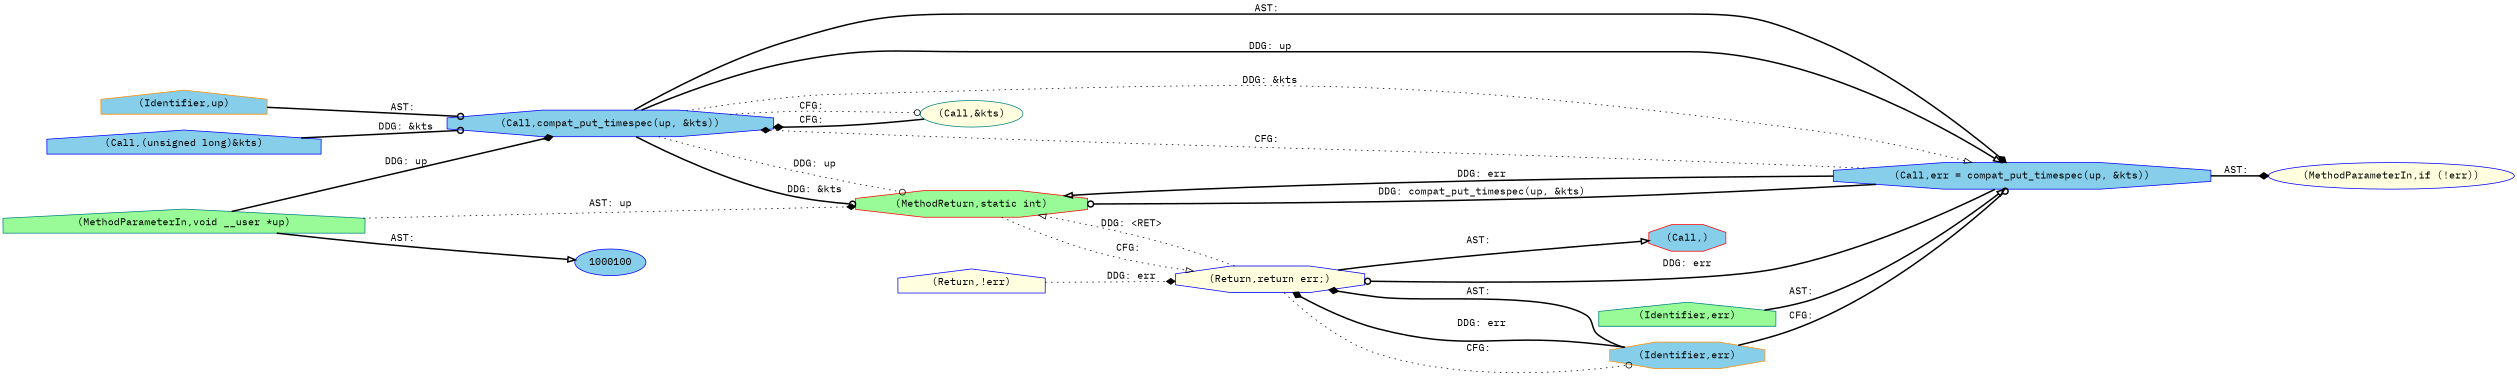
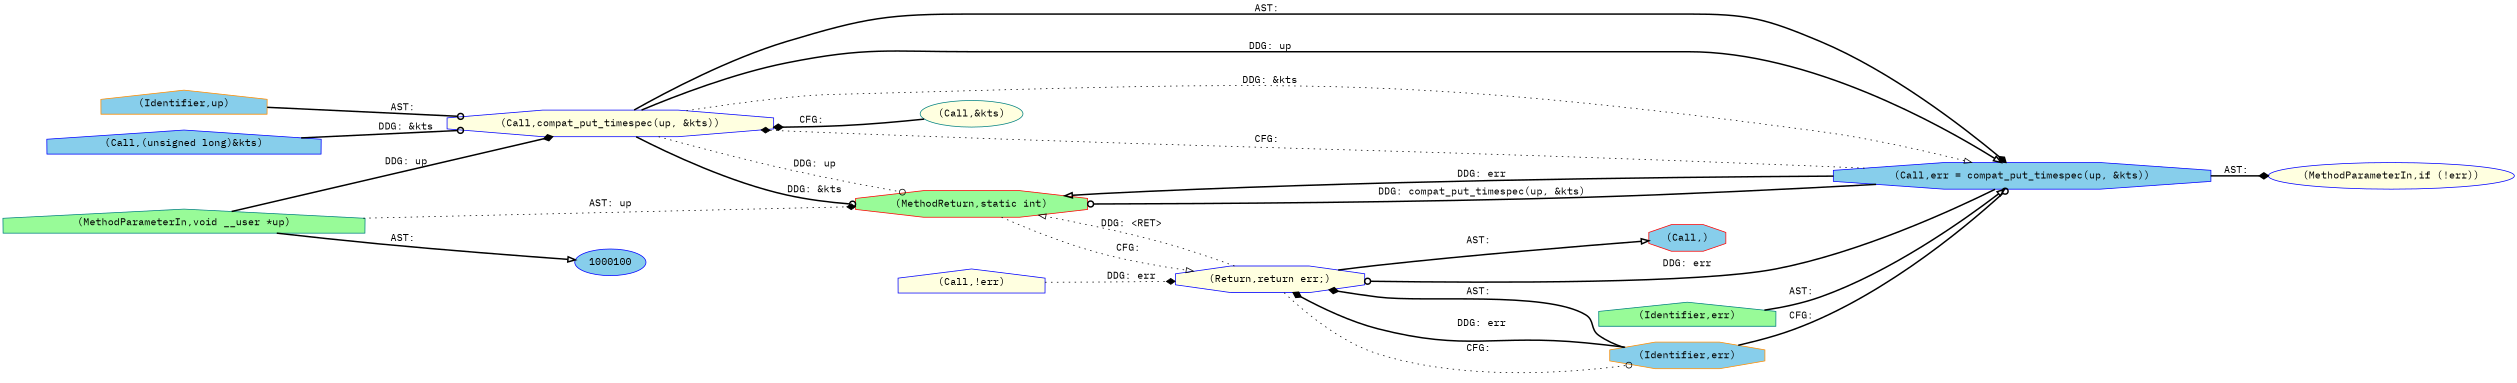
(822, 111) -> none
(610, 123) -> (610, 123)
(972, 282) -> (972, 282)
